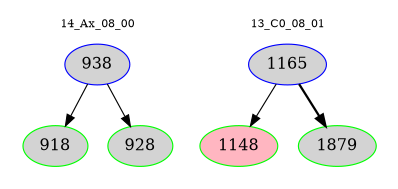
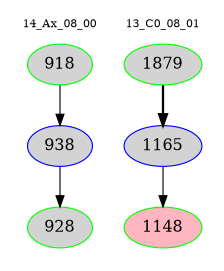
(79, 100) -> (60, 100)
(309, 100) -> (163, 100)
